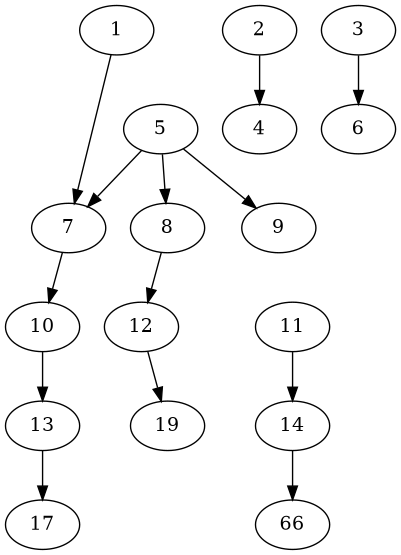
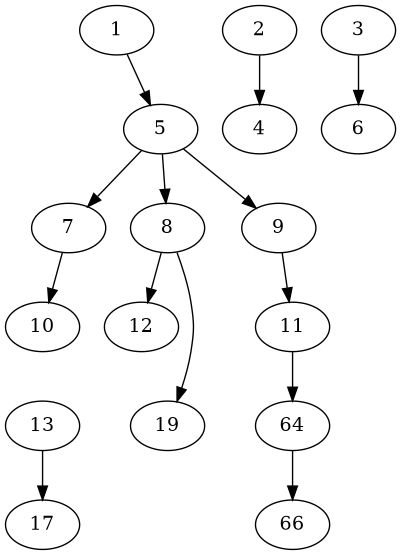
(94, 122) -> (136, 73)
none -> (285, 270)
(43, 370) -> none
(153, 370) -> (193, 320)
(293, 426) -> (293, 426)
